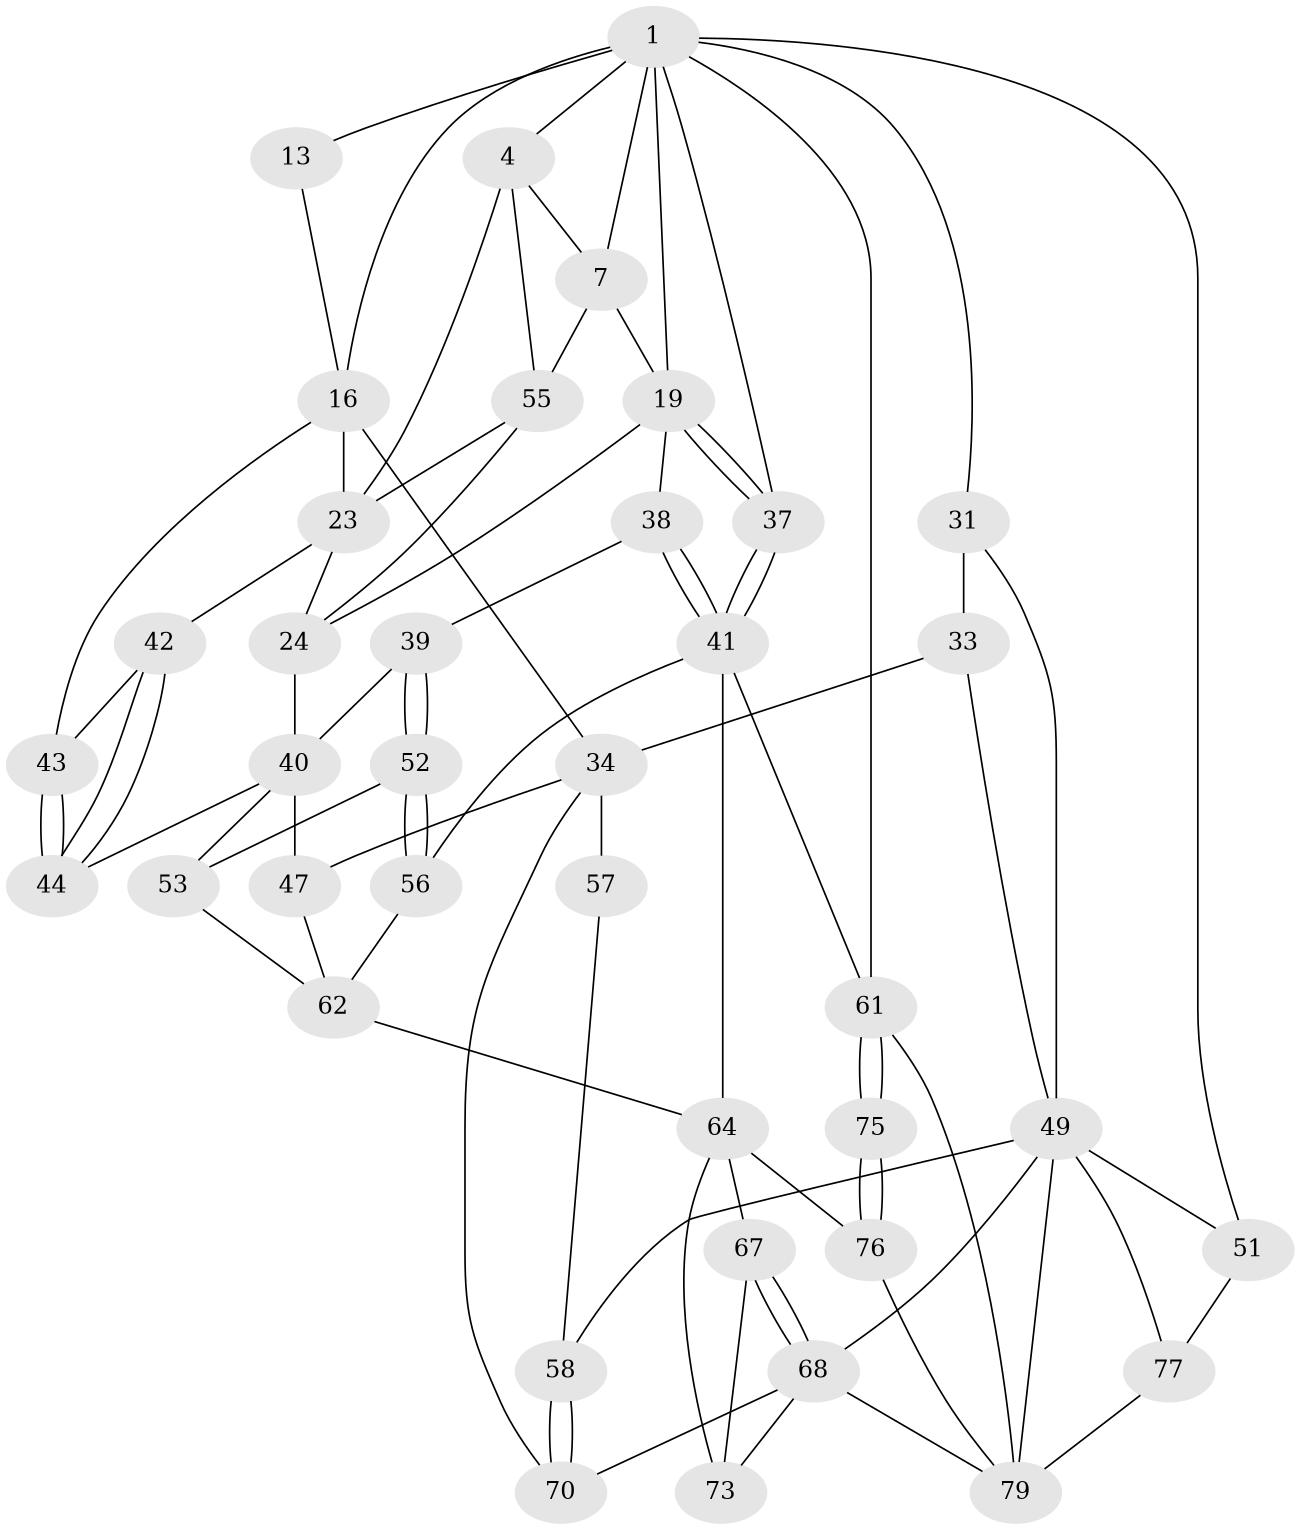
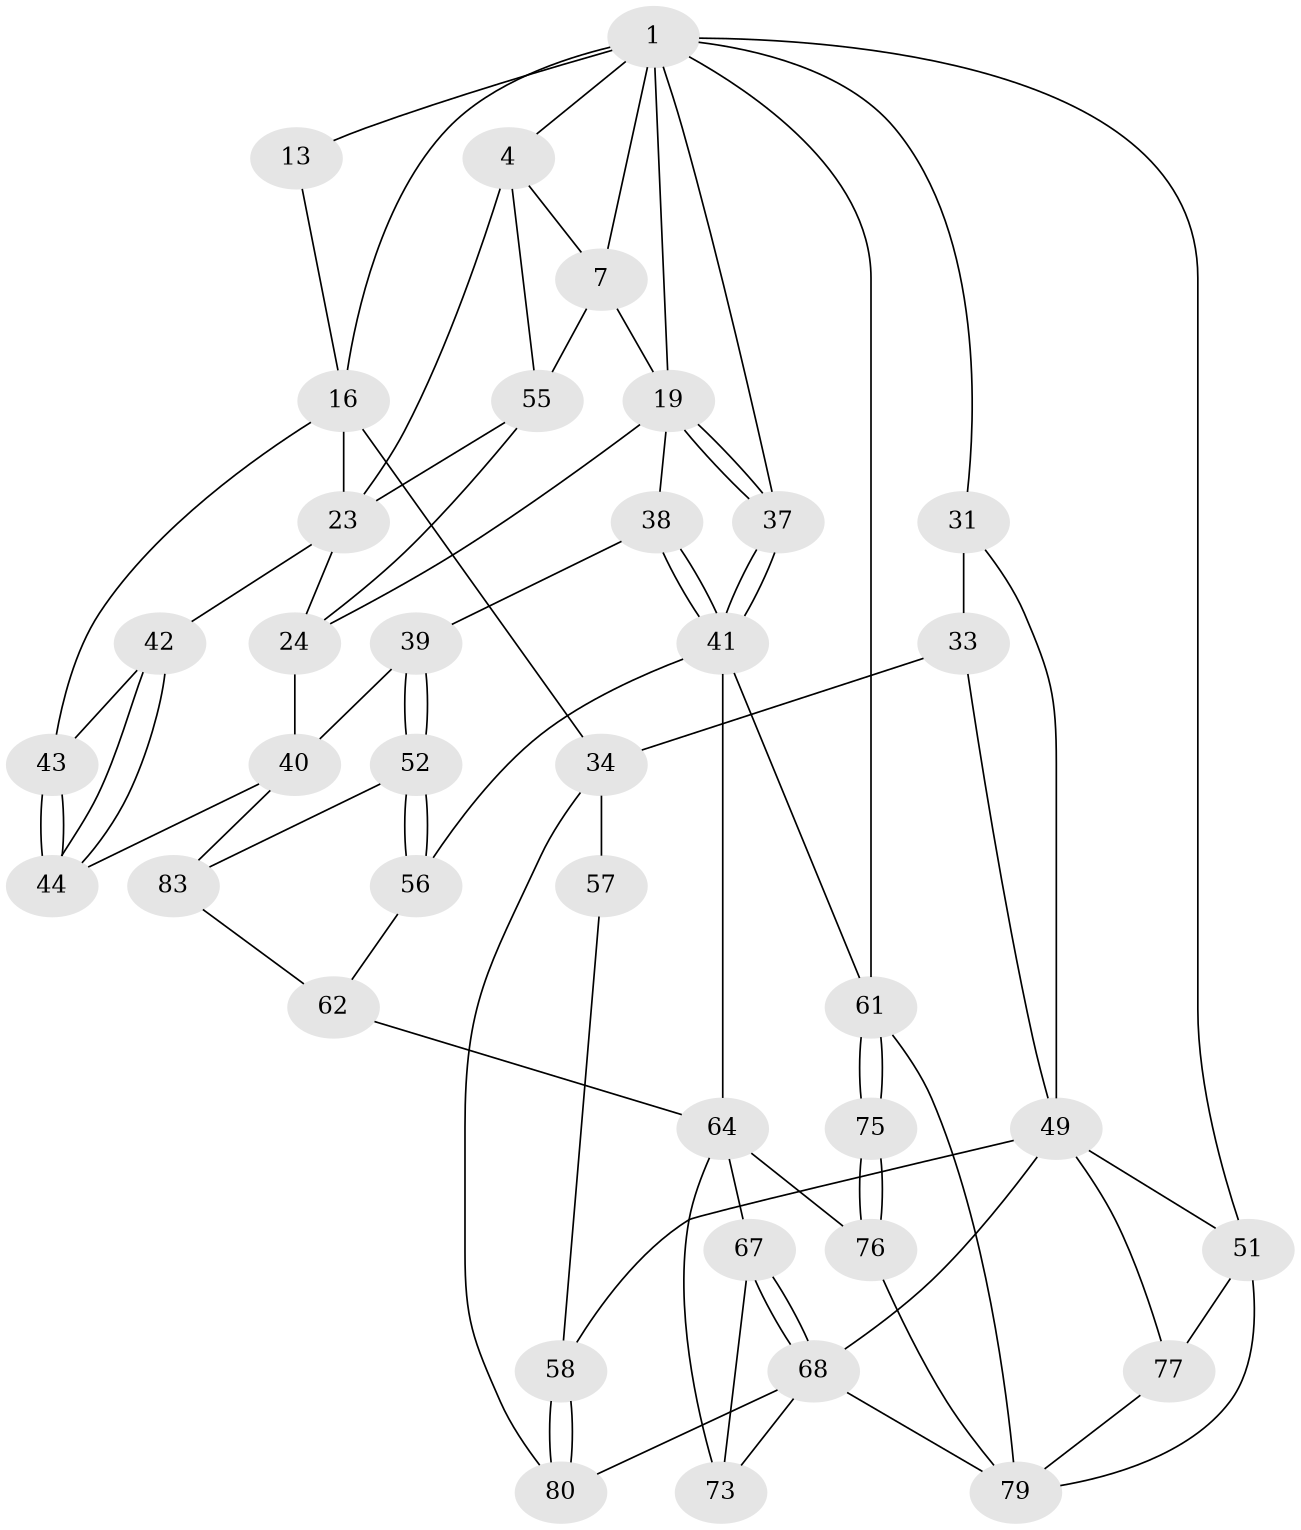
(174, 886) -> (174, 886)
(295, 886) -> none
(1036, 1311) -> (1206, 1426)
(561, 1493) -> (561, 1493)
